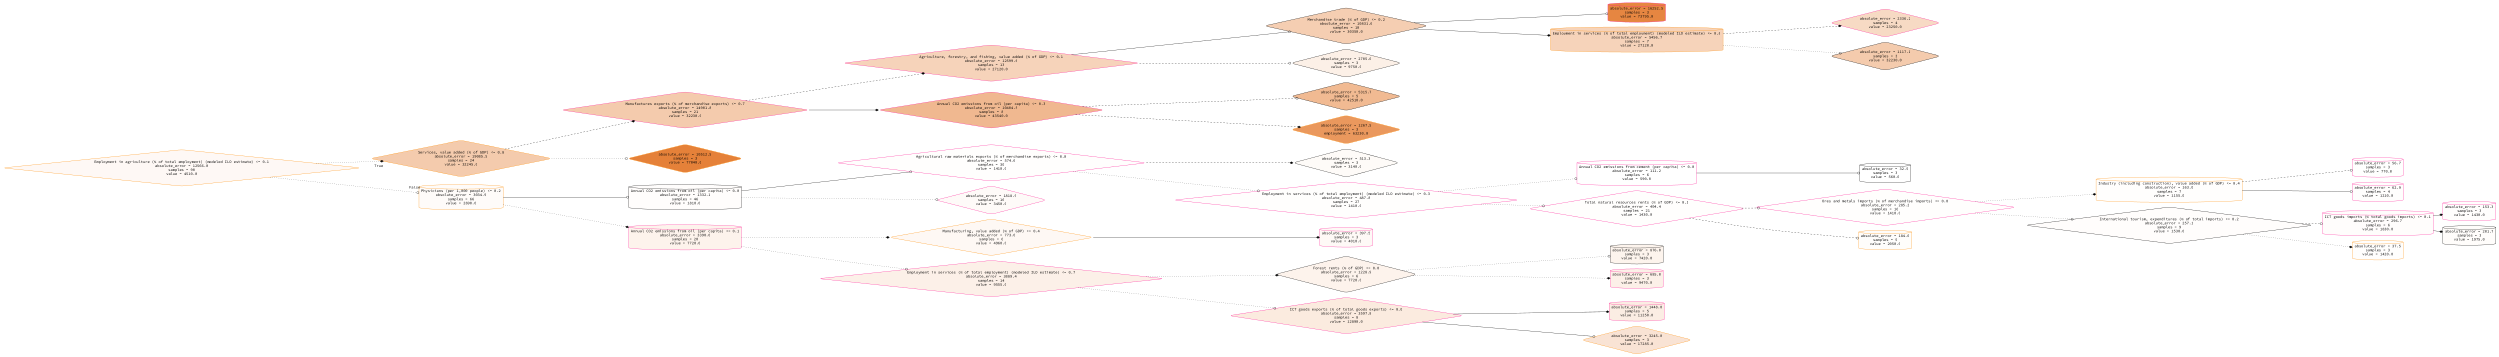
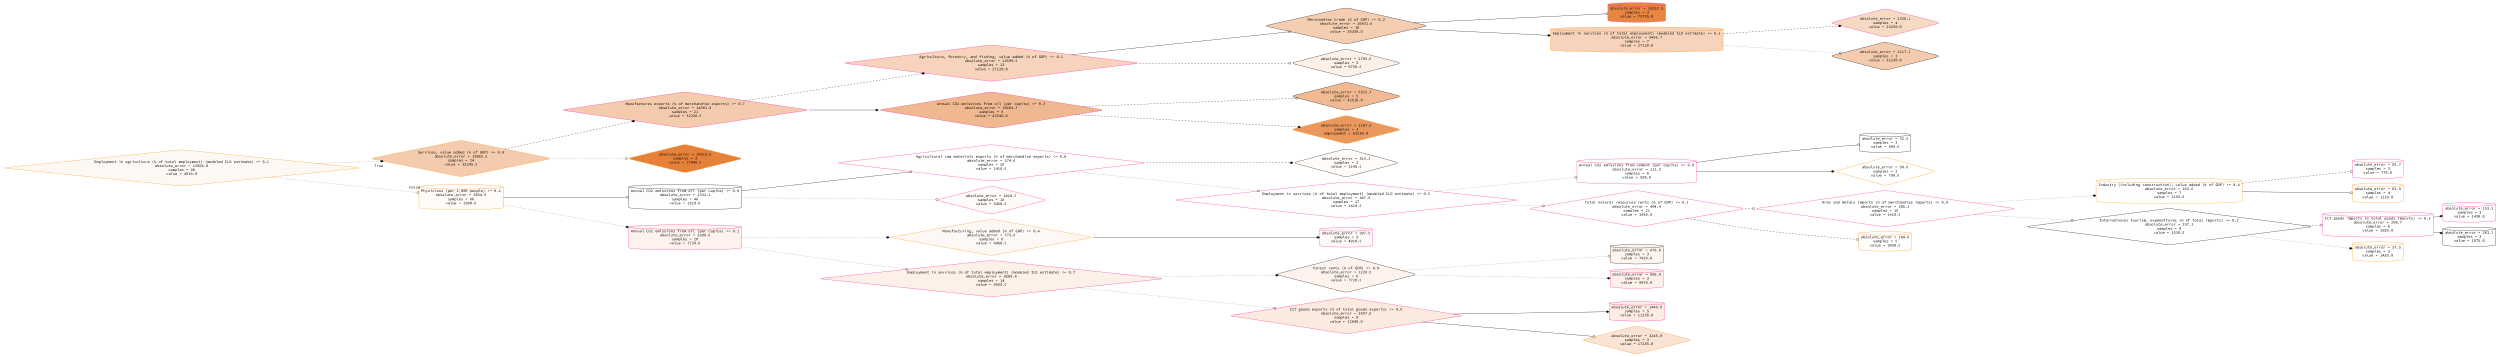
none -> (1885, 171)
(2378, 192) -> (2378, 193)
